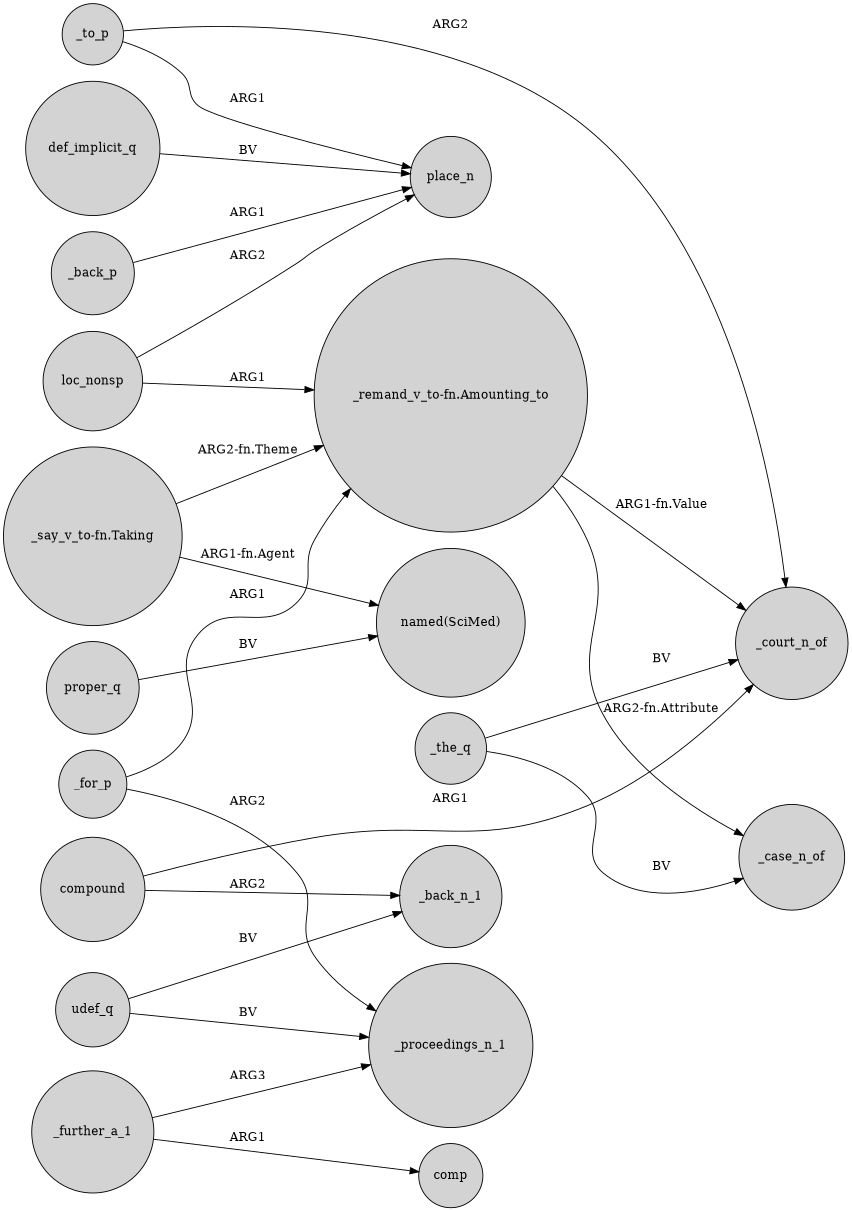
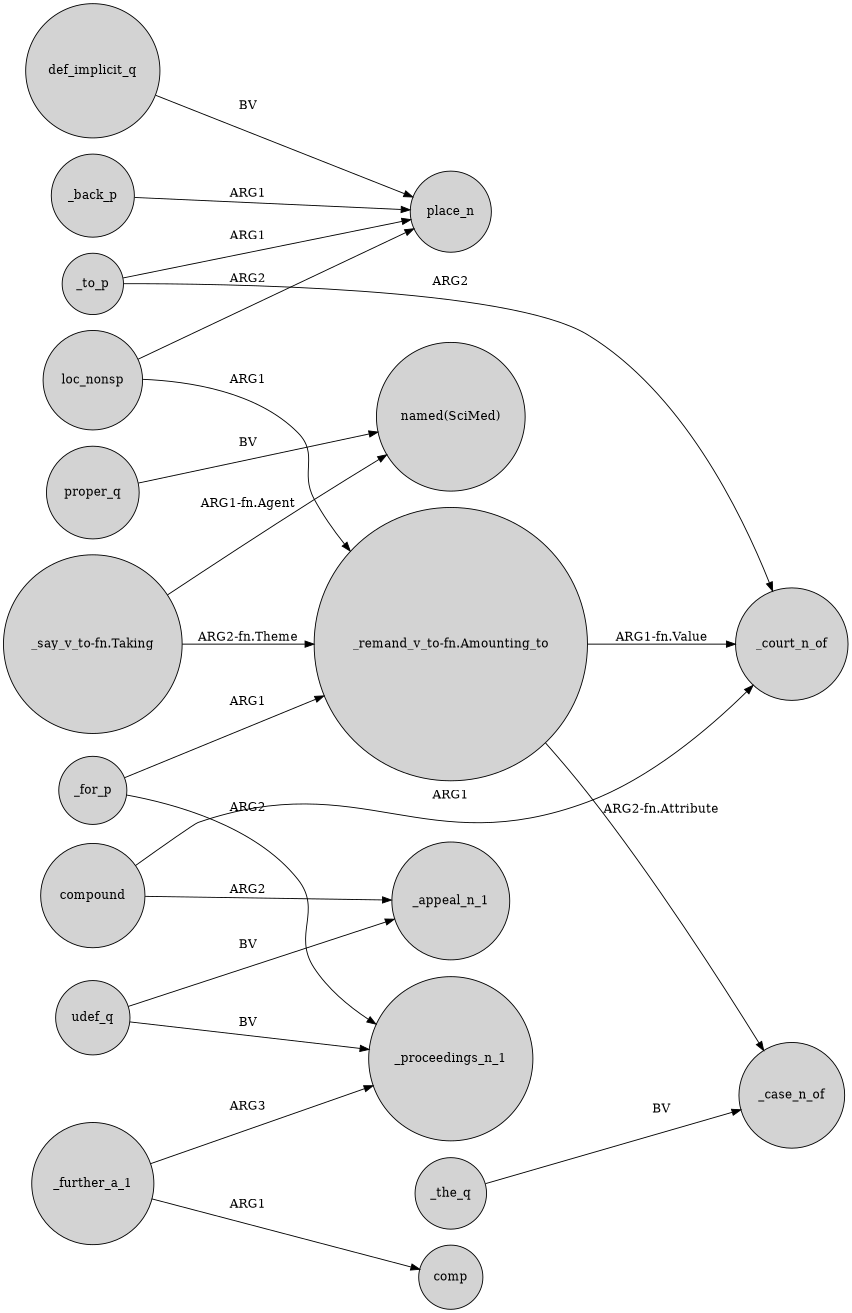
(607, 700) -> none
(451, 897) -> (451, 901)
